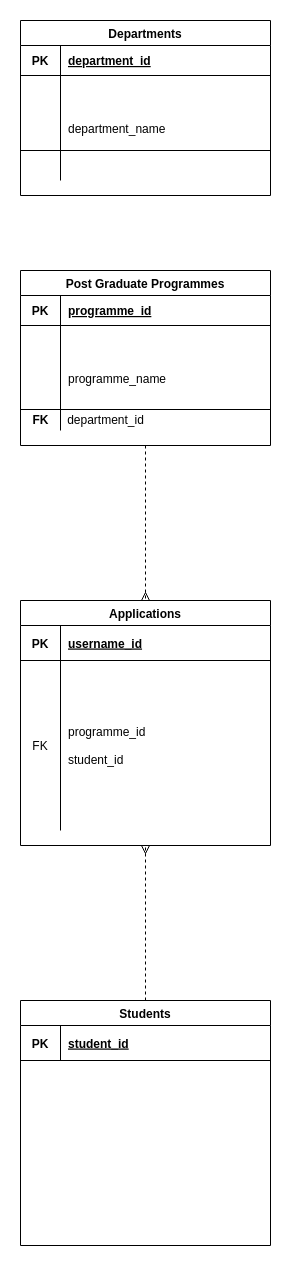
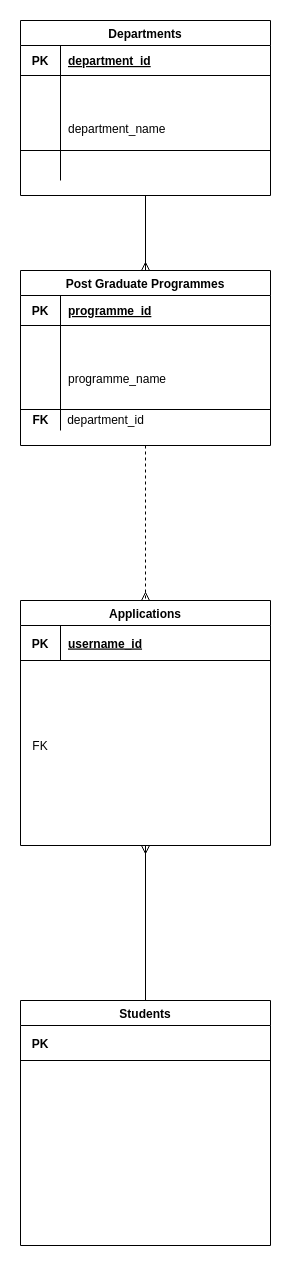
none -> (146, 234)
(166, 746) -> none
(146, 924) -> (146, 924)
(166, 1043) -> none
